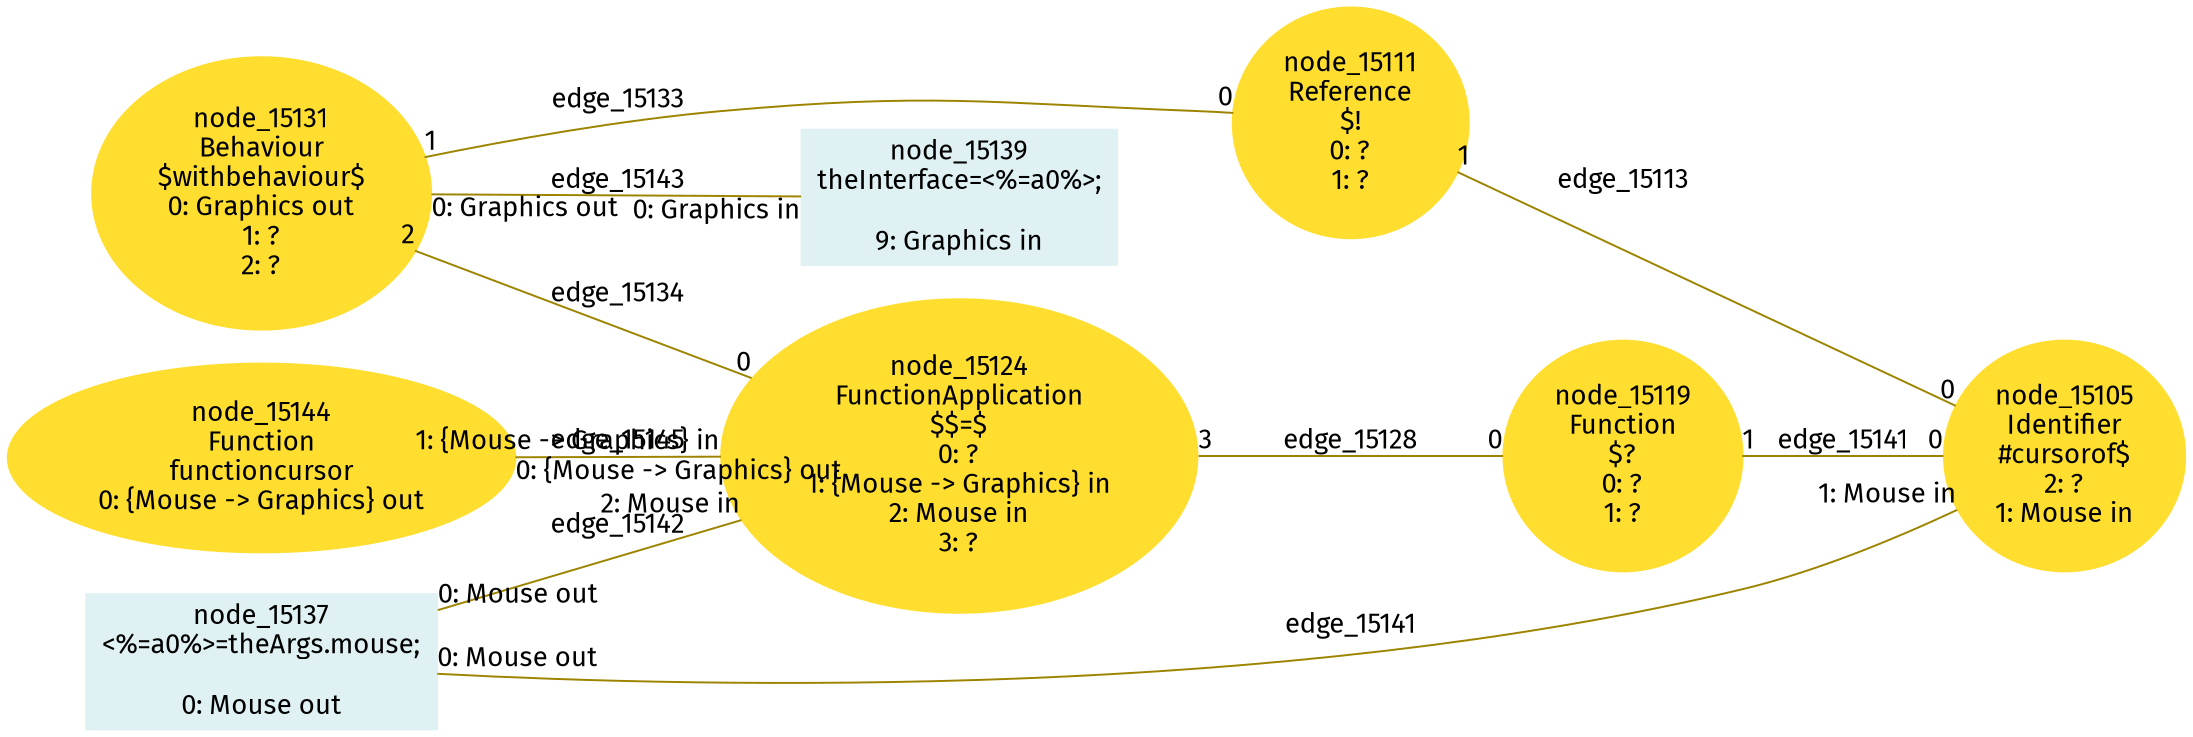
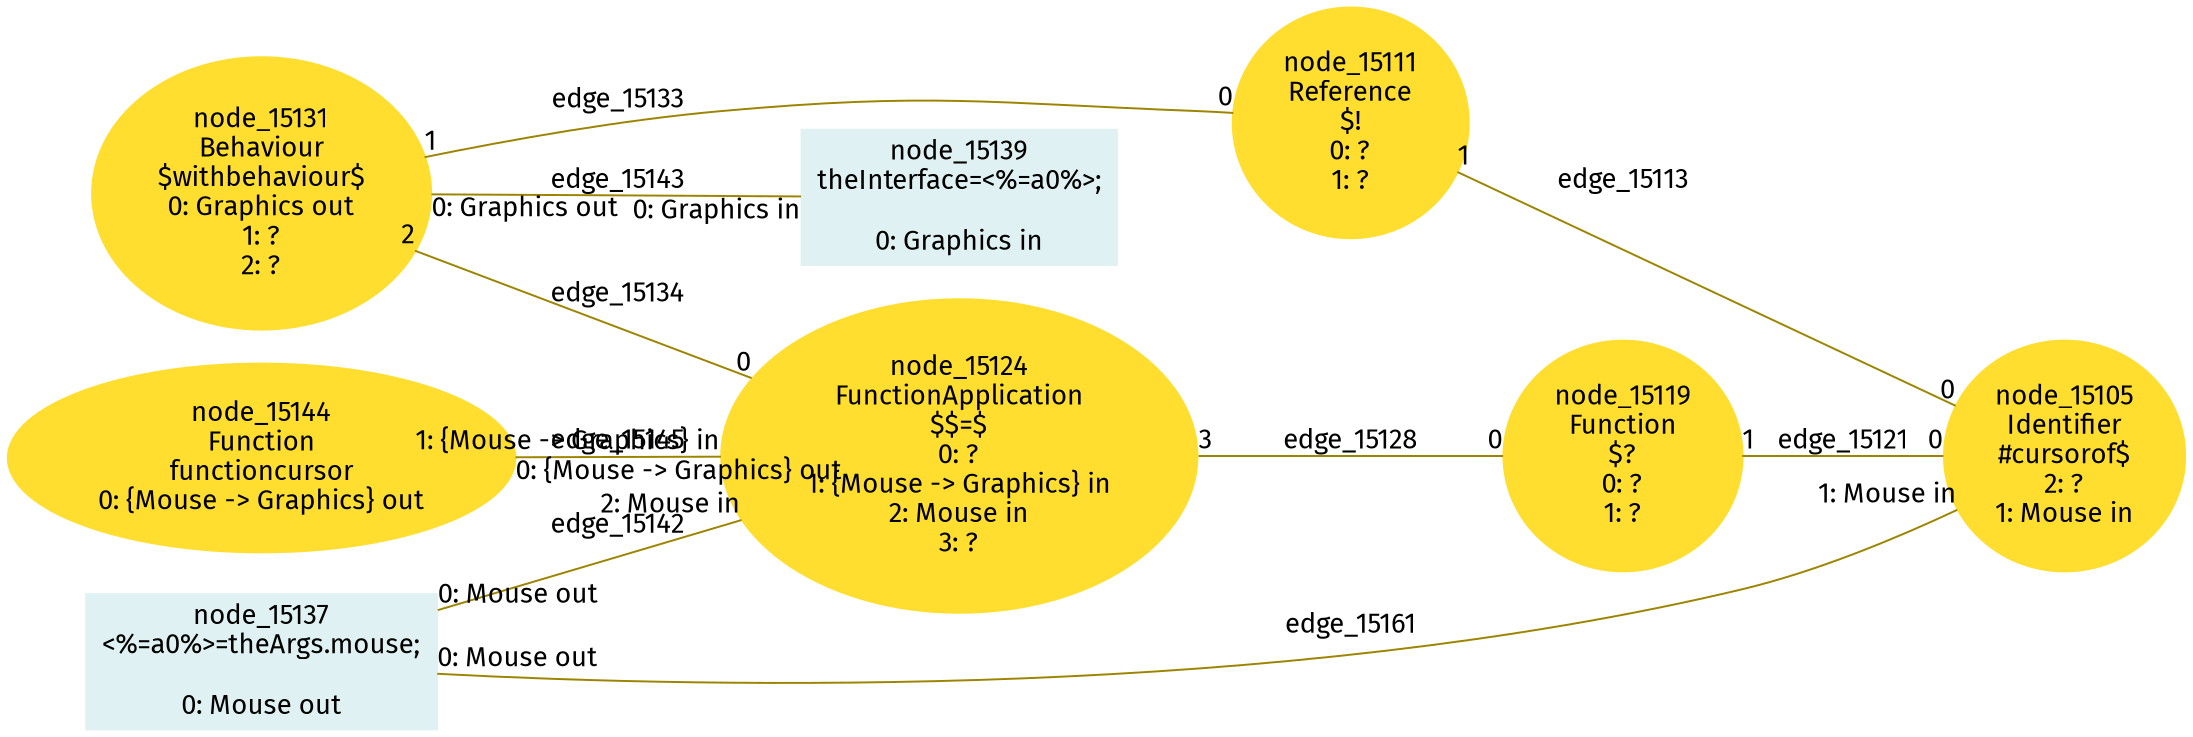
(959, 197) -> (959, 197)
(1843, 441) -> (1843, 441)
(1351, 626) -> (1351, 626)
